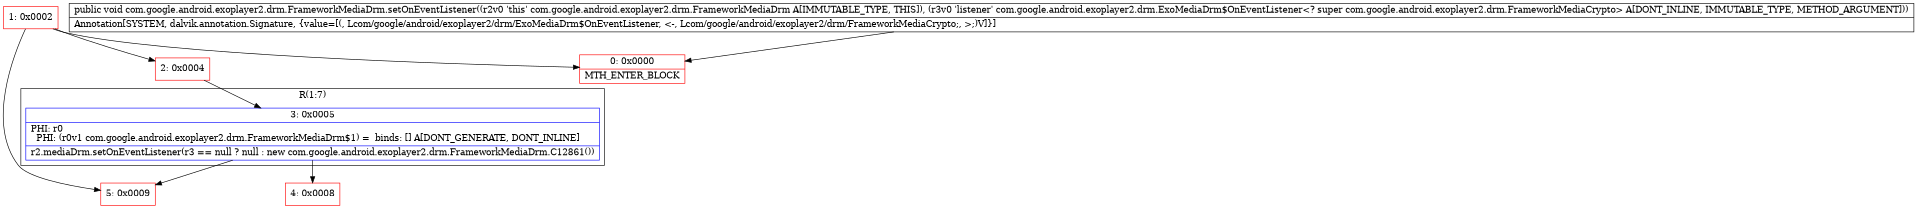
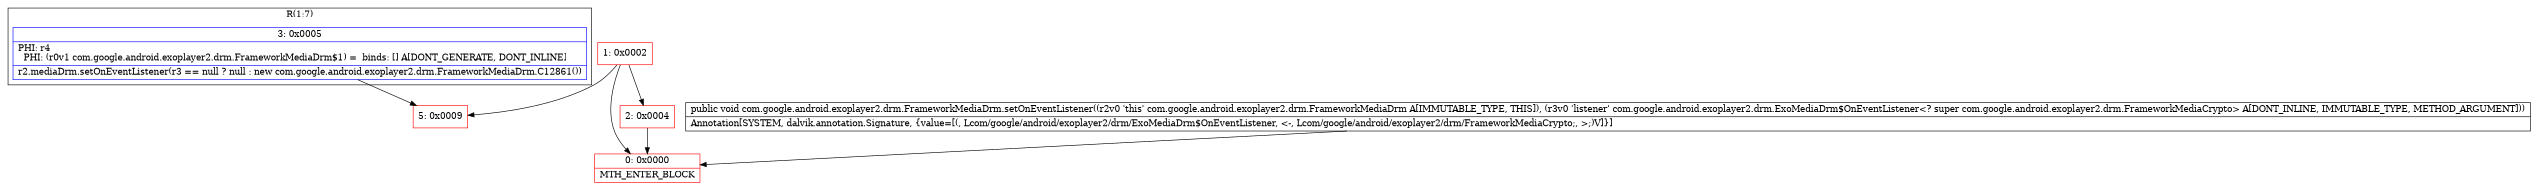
(230, 93) -> (647, 138)
(48, 129) -> (36, 49)
(313, 194) -> none
